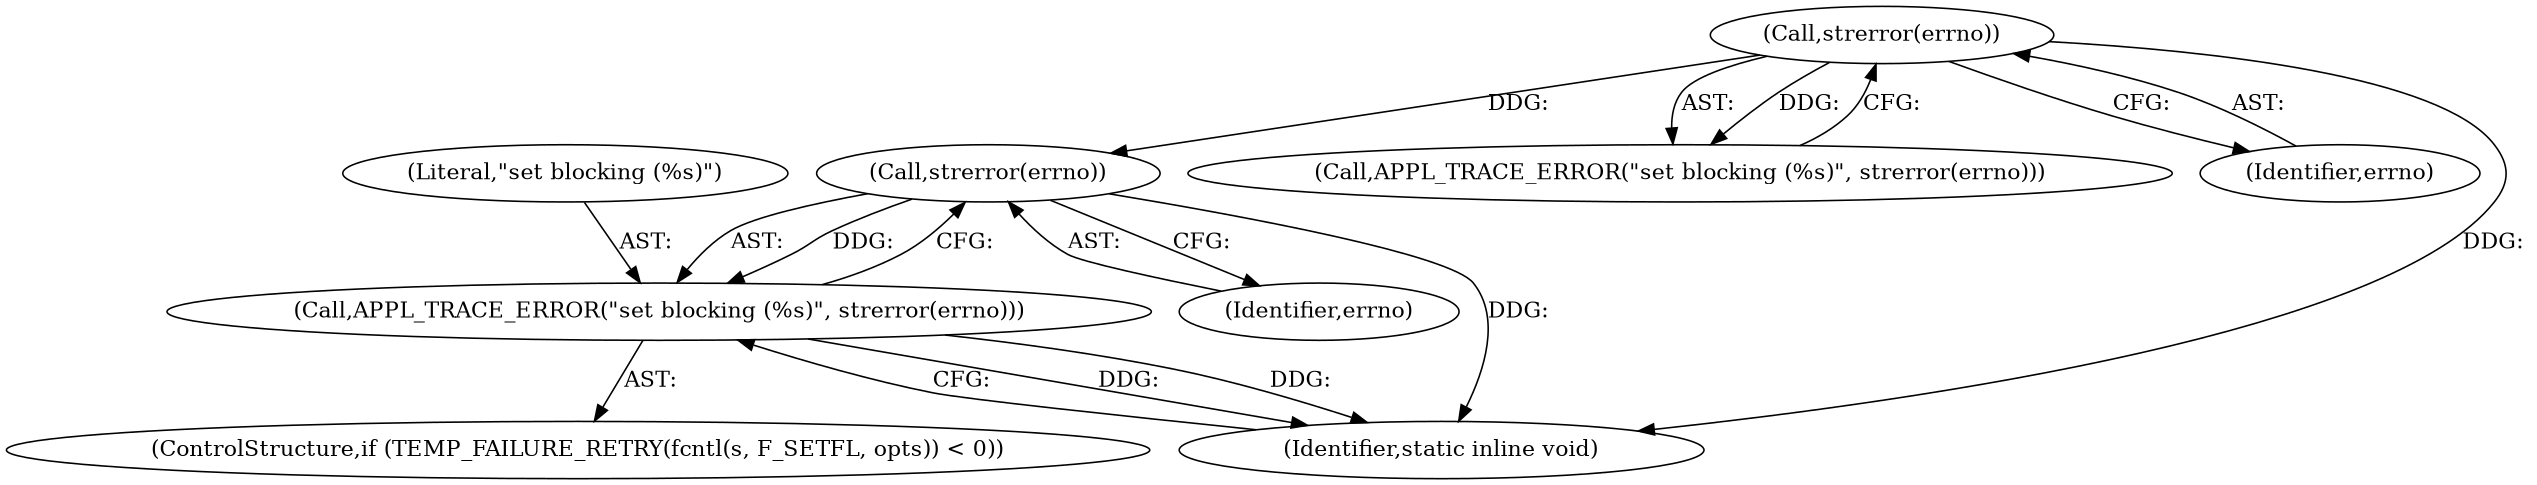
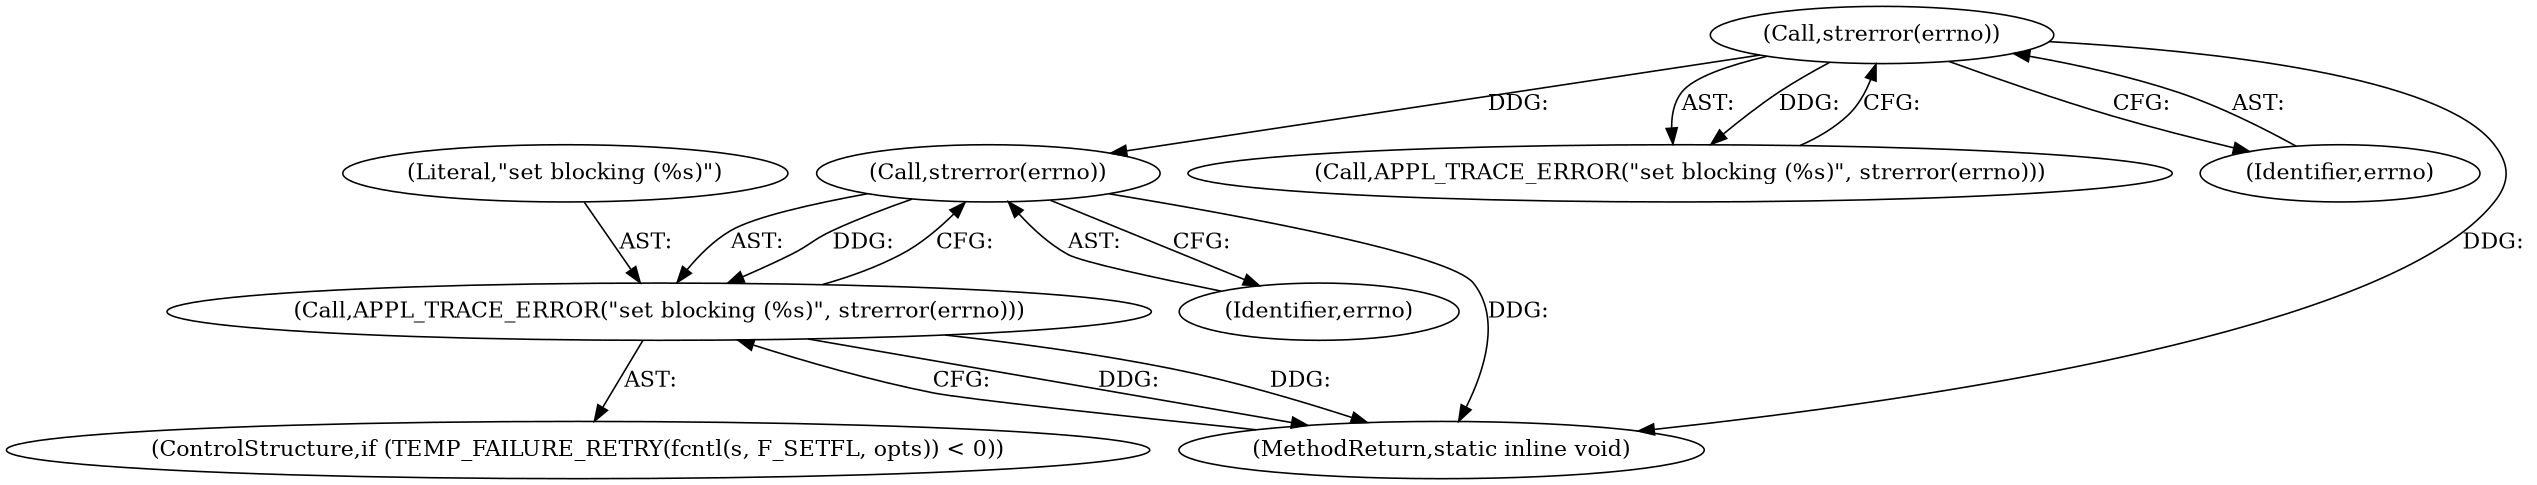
(1442, 450) -> (1442, 450)
